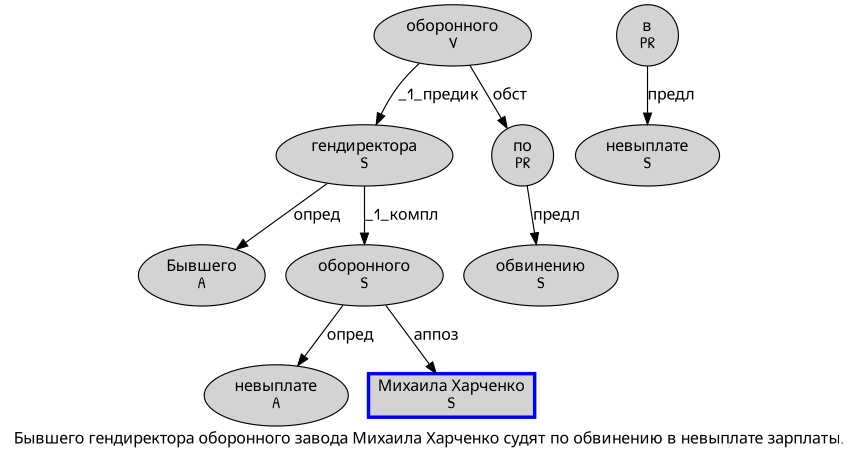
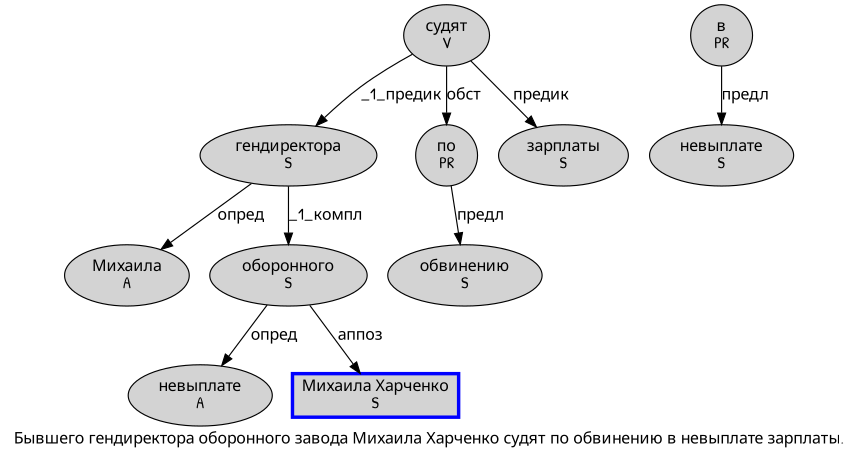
(453, 35) -> (447, 35)
none -> (563, 155)
(202, 275) -> (127, 275)
